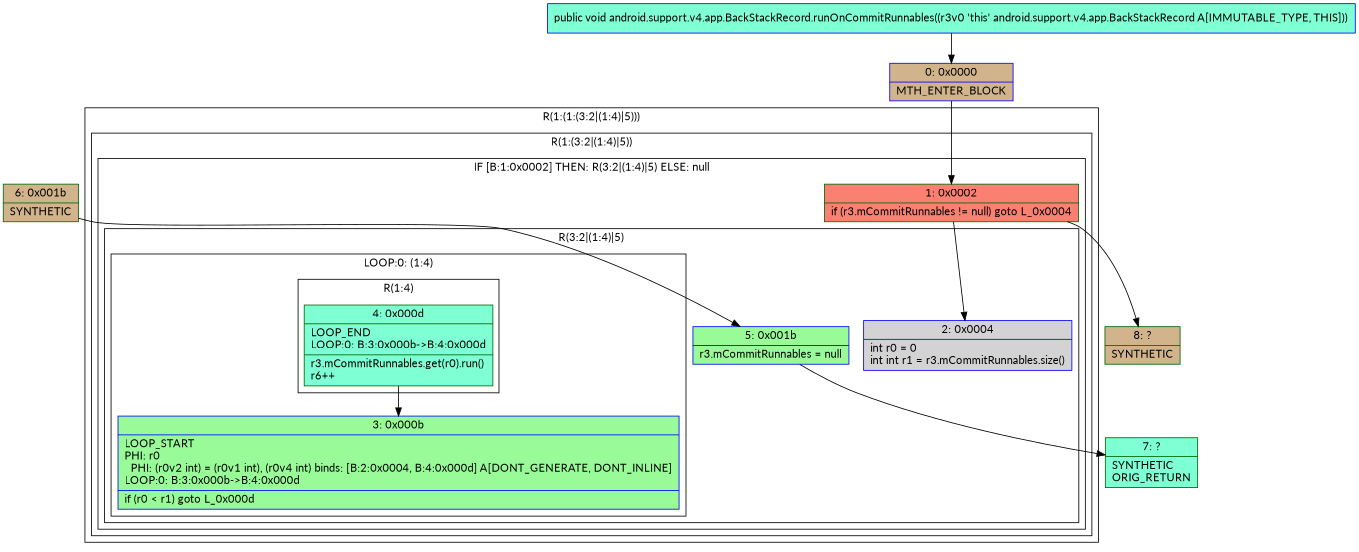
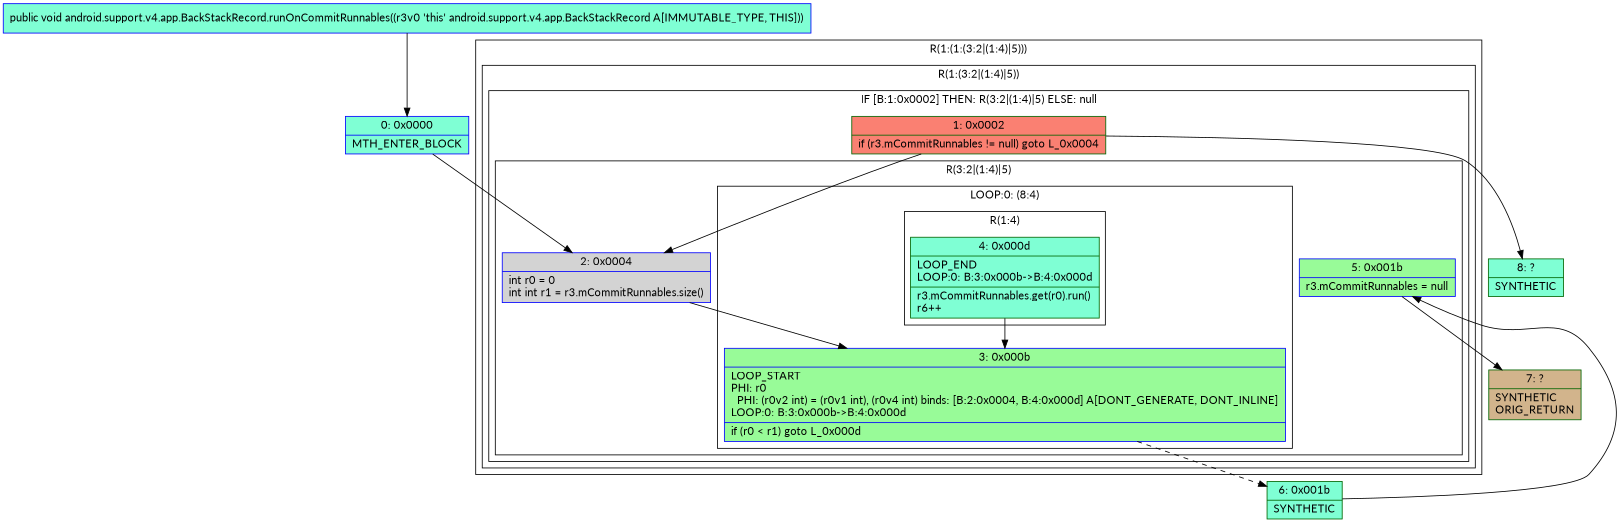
(951, 82) -> (407, 135)
(951, 138) -> (502, 203)
(41, 203) -> (1305, 500)
(399, 263) -> (1005, 196)
none -> (764, 324)
(1143, 345) -> (1526, 278)
(1152, 463) -> (1535, 395)
none -> (1198, 463)
